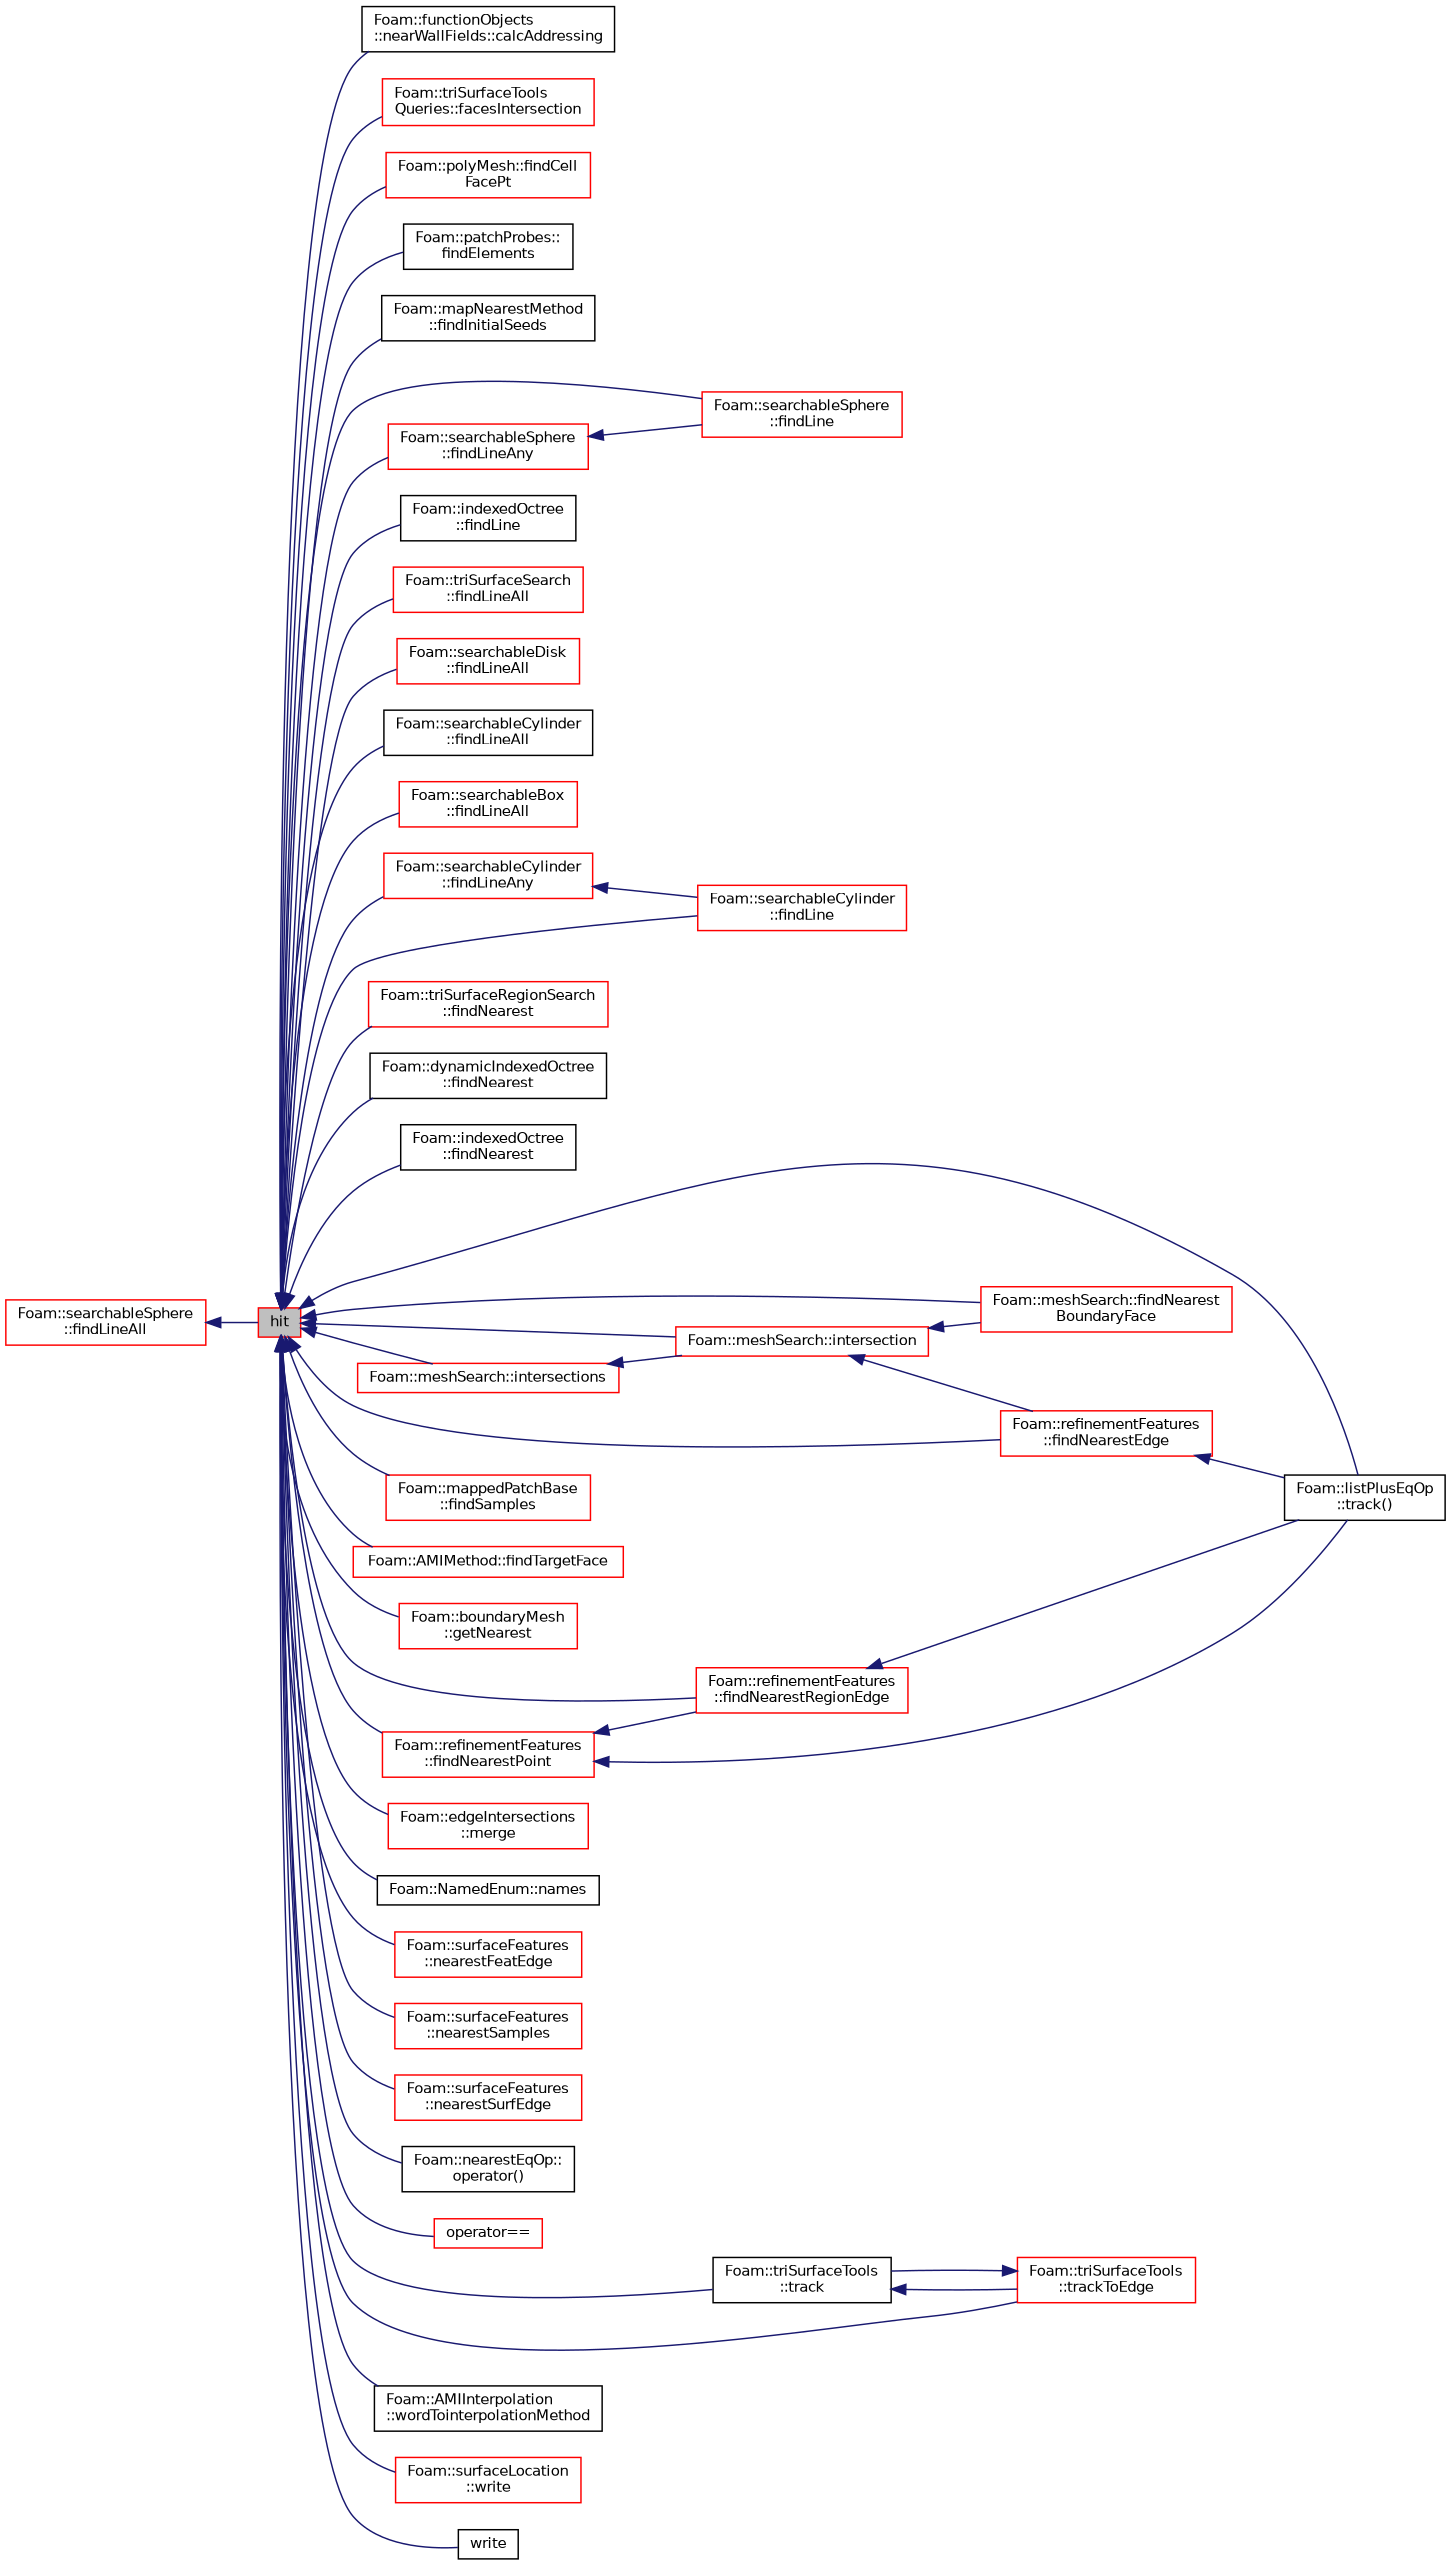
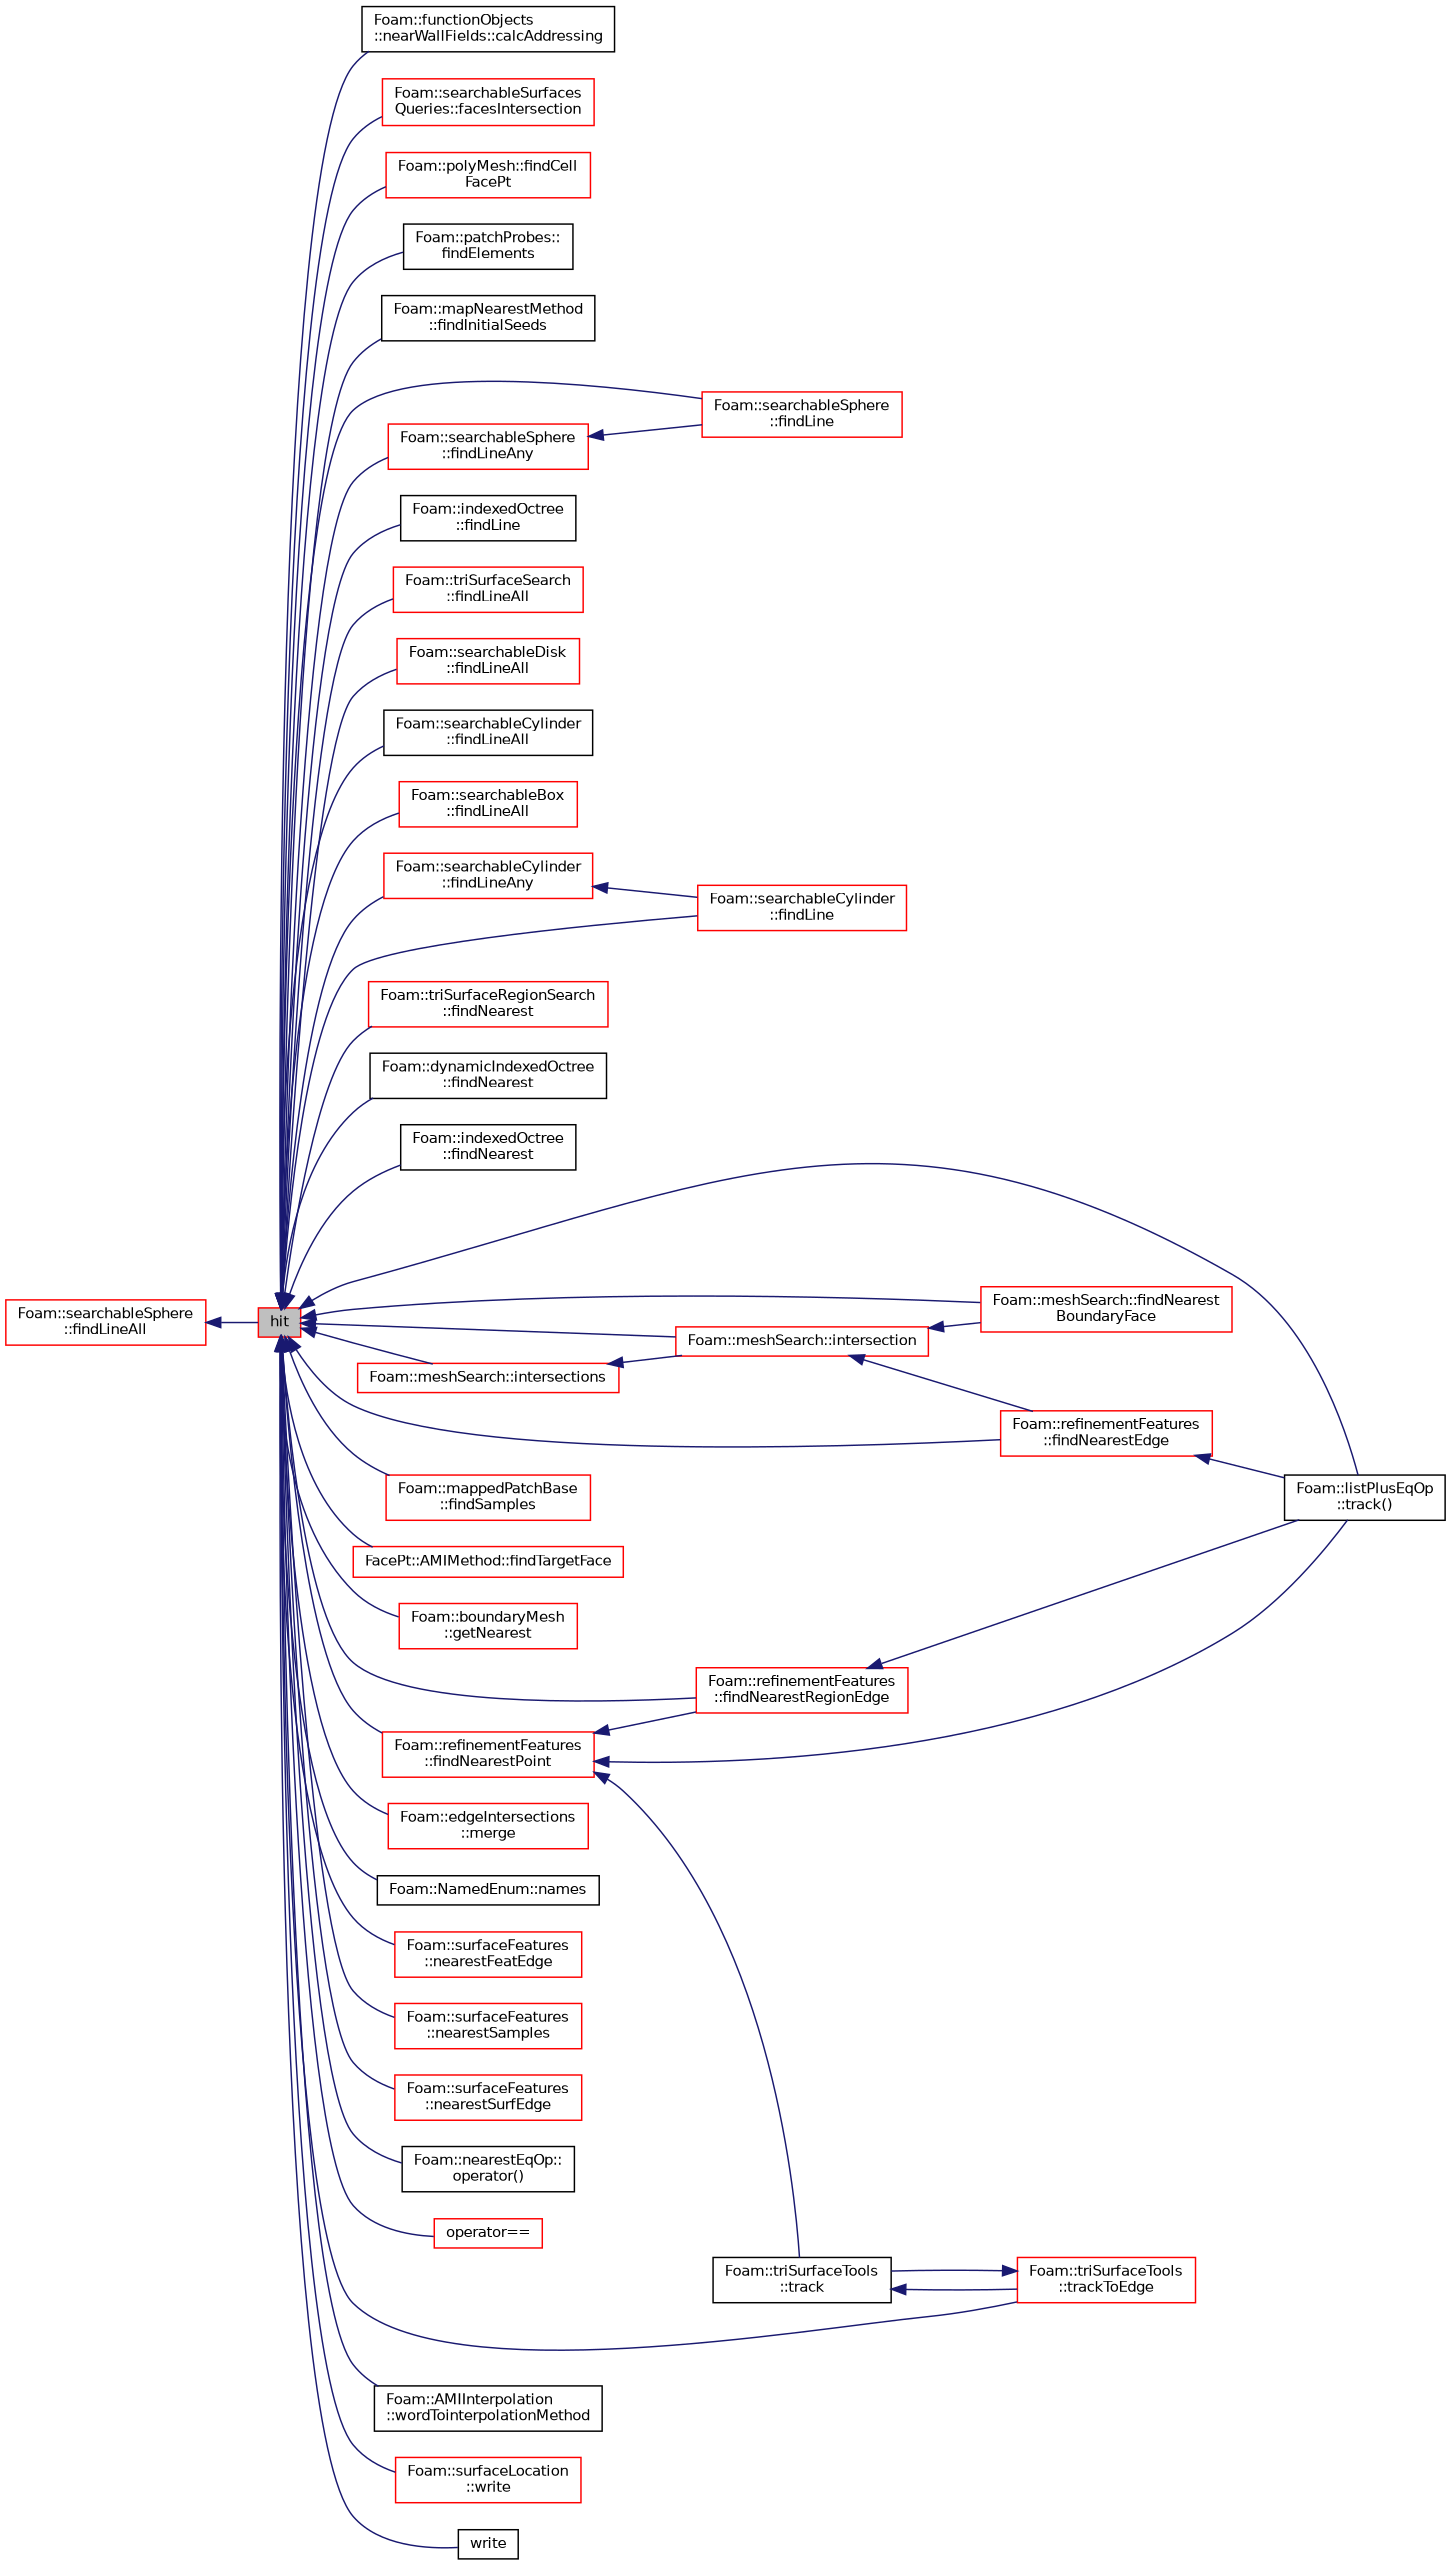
(488, 102) -> (488, 102)
(488, 1562) -> (488, 1562)
(333, 2215) -> (748, 1999)
